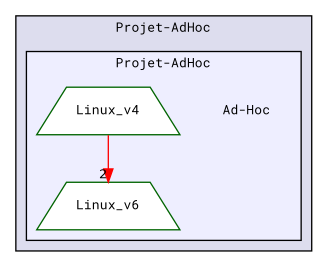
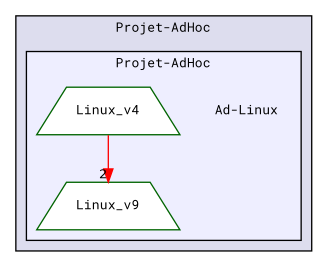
(247, 111) -> (247, 111)
(108, 206) -> (108, 206)
